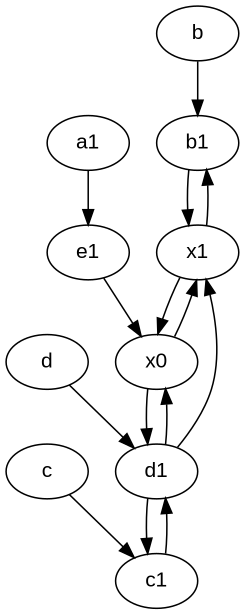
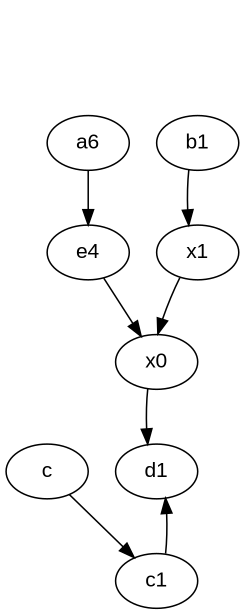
(198, 33) -> none
(88, 143) -> (88, 143)
(208, 205) -> none
(88, 252) -> (88, 252)
(184, 316) -> none
(47, 362) -> none
(215, 375) -> none
(167, 424) -> none
(146, 518) -> none
